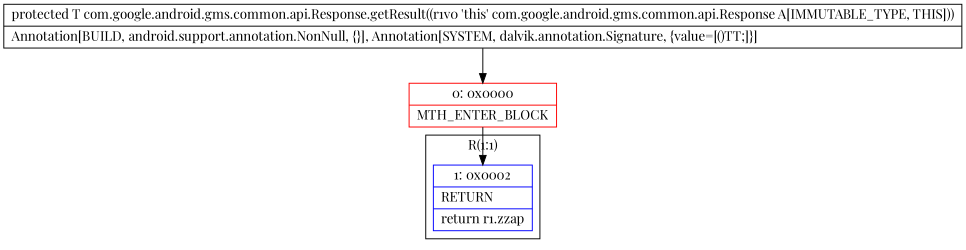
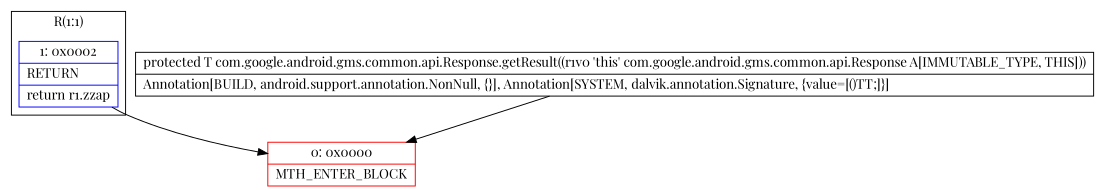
(483, 141) -> (183, 135)
